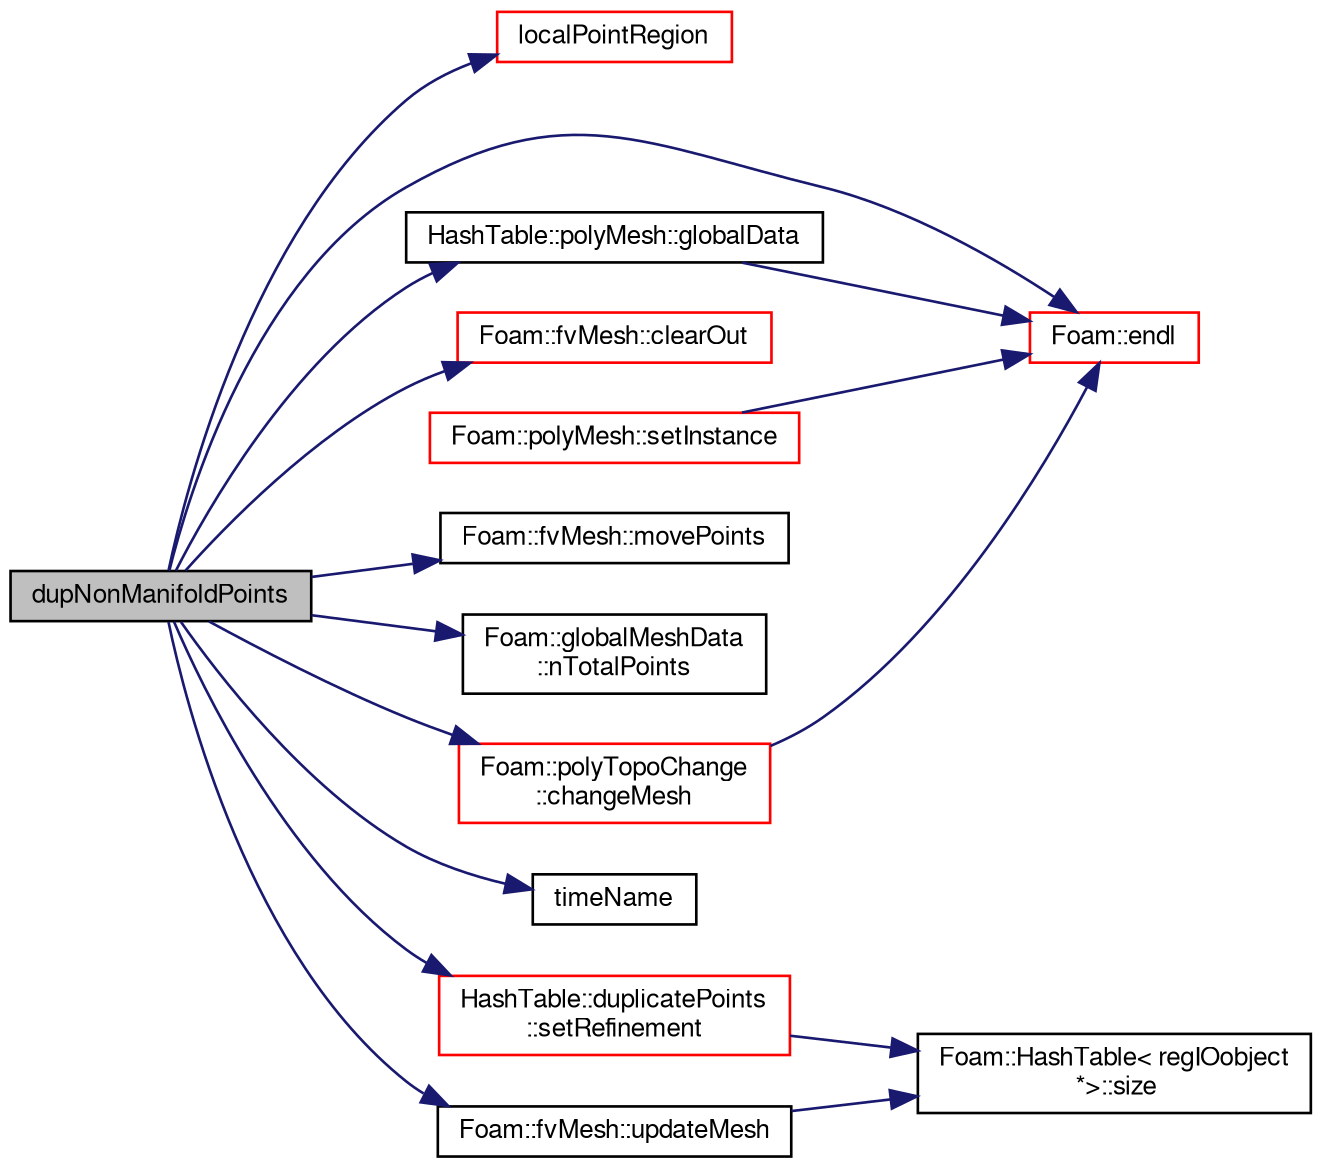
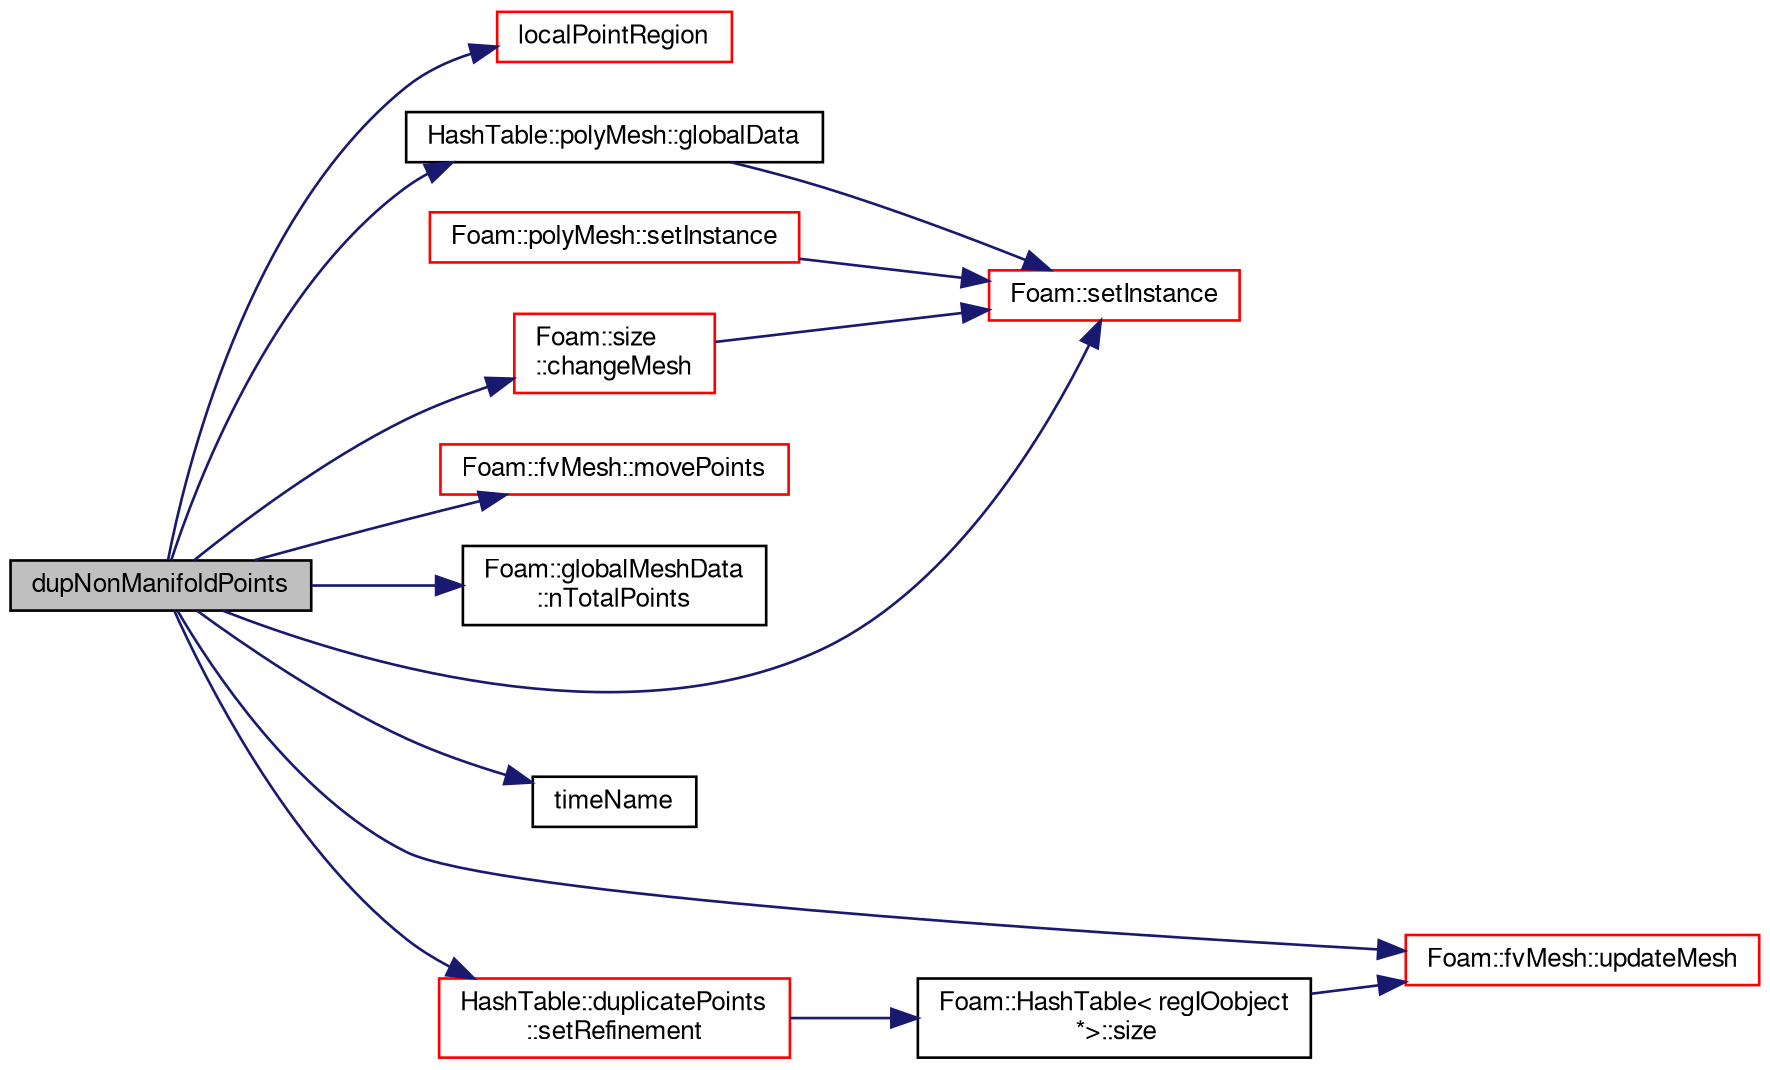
(615, 338) -> none
(1114, 338) -> (1114, 295)
(615, 538) -> (615, 469)
(615, 783) -> (615, 353)
(841, 1105) -> (1345, 990)
(615, 1131) -> (1582, 960)
